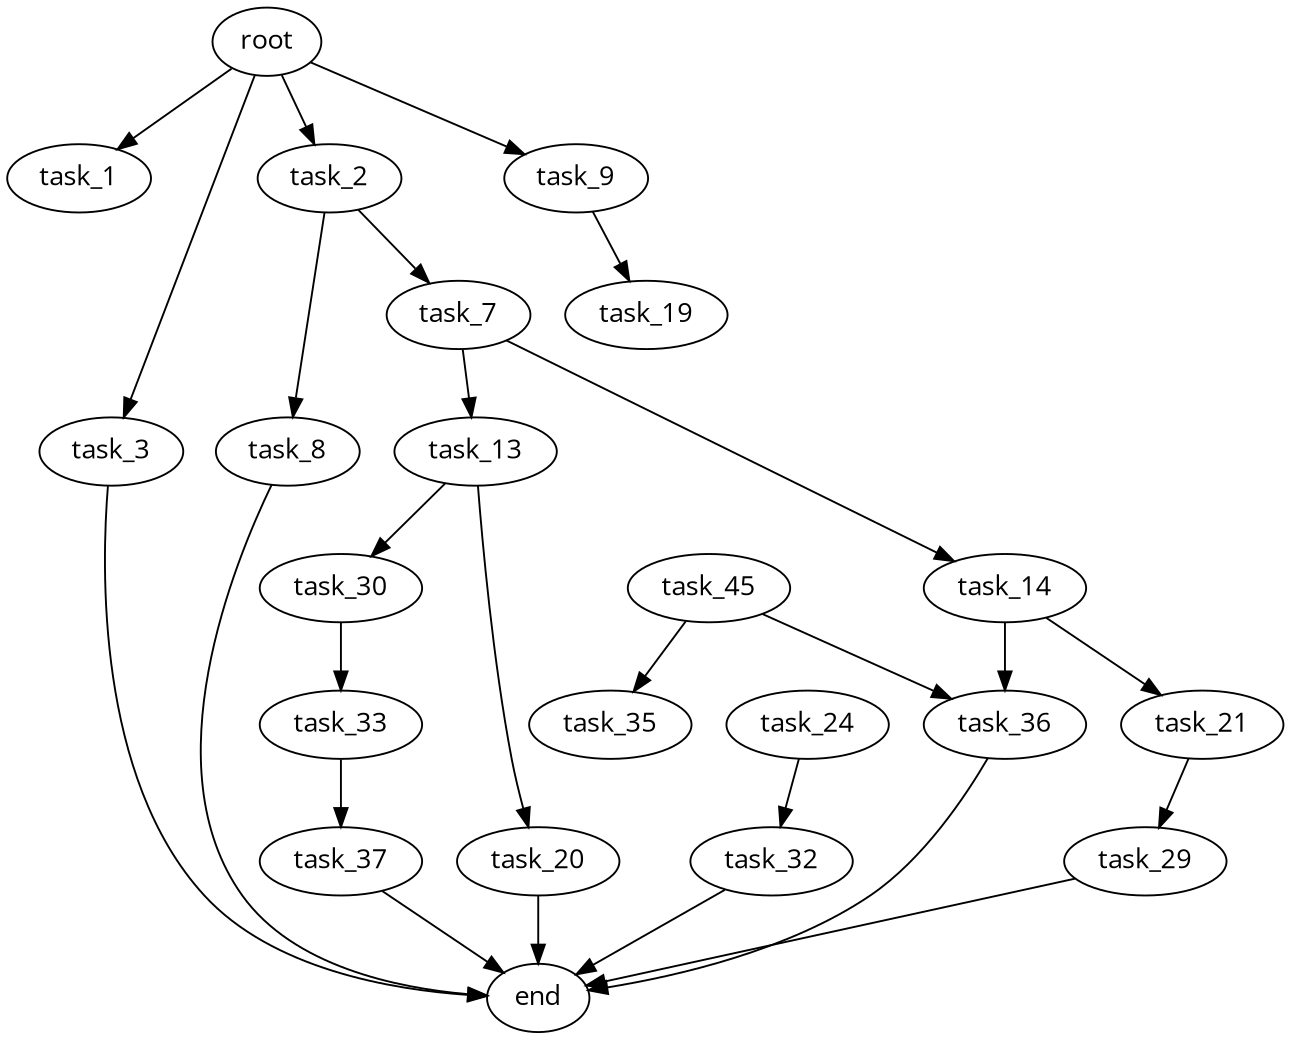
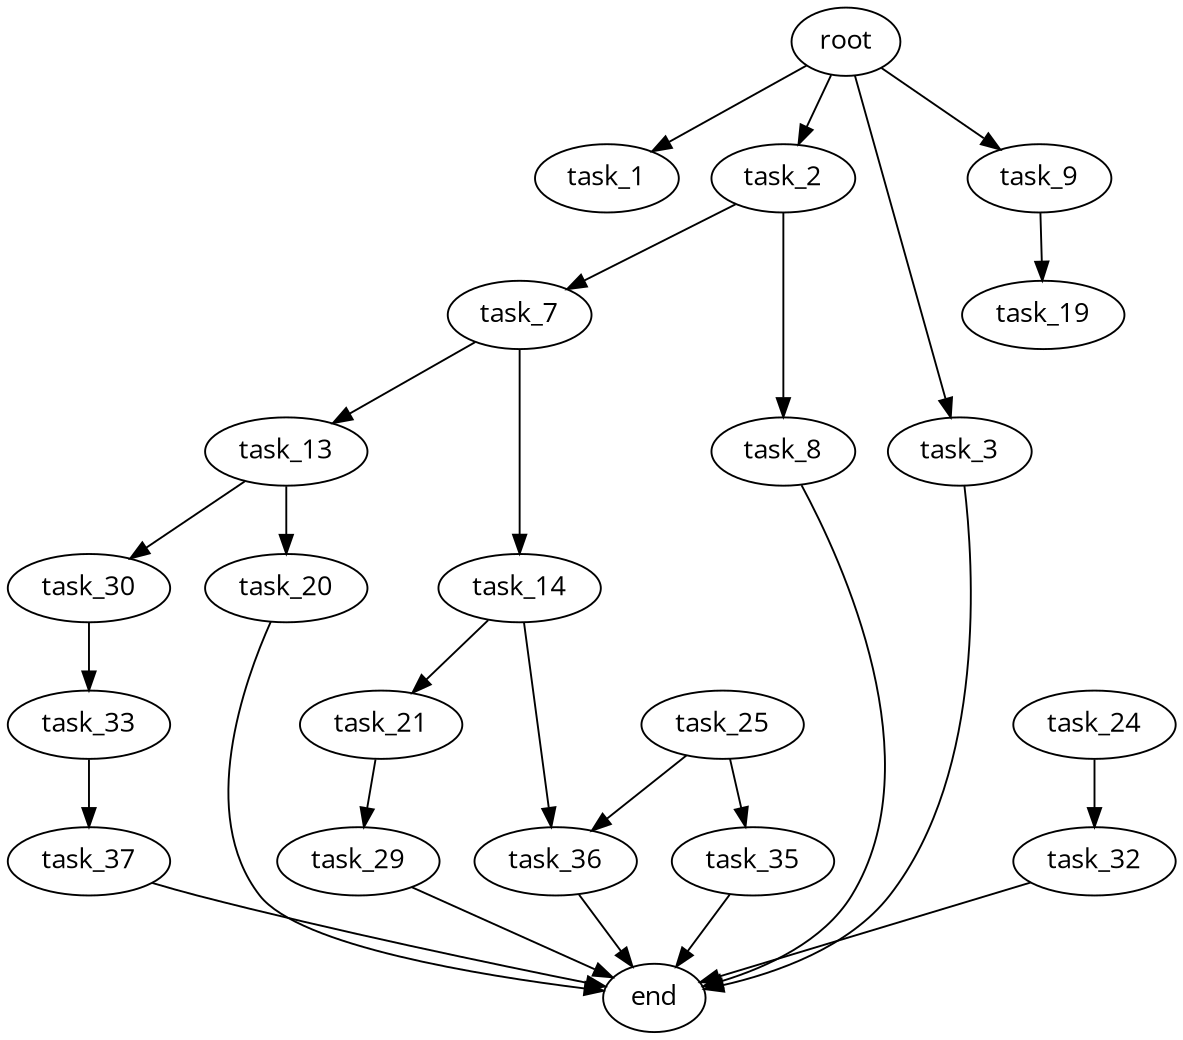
(709, 588) -> (723, 725)
none -> (709, 923)
